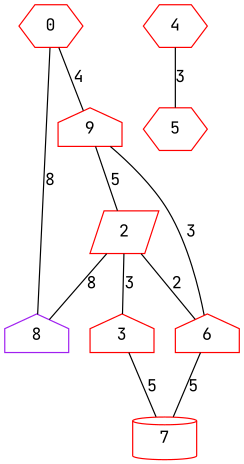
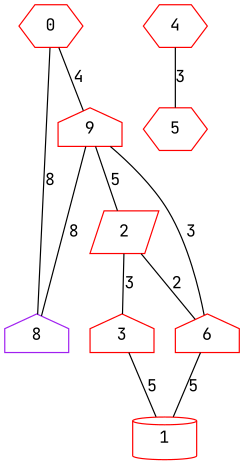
(78, 287) -> (64, 231)
(165, 438) -> (165, 438)
